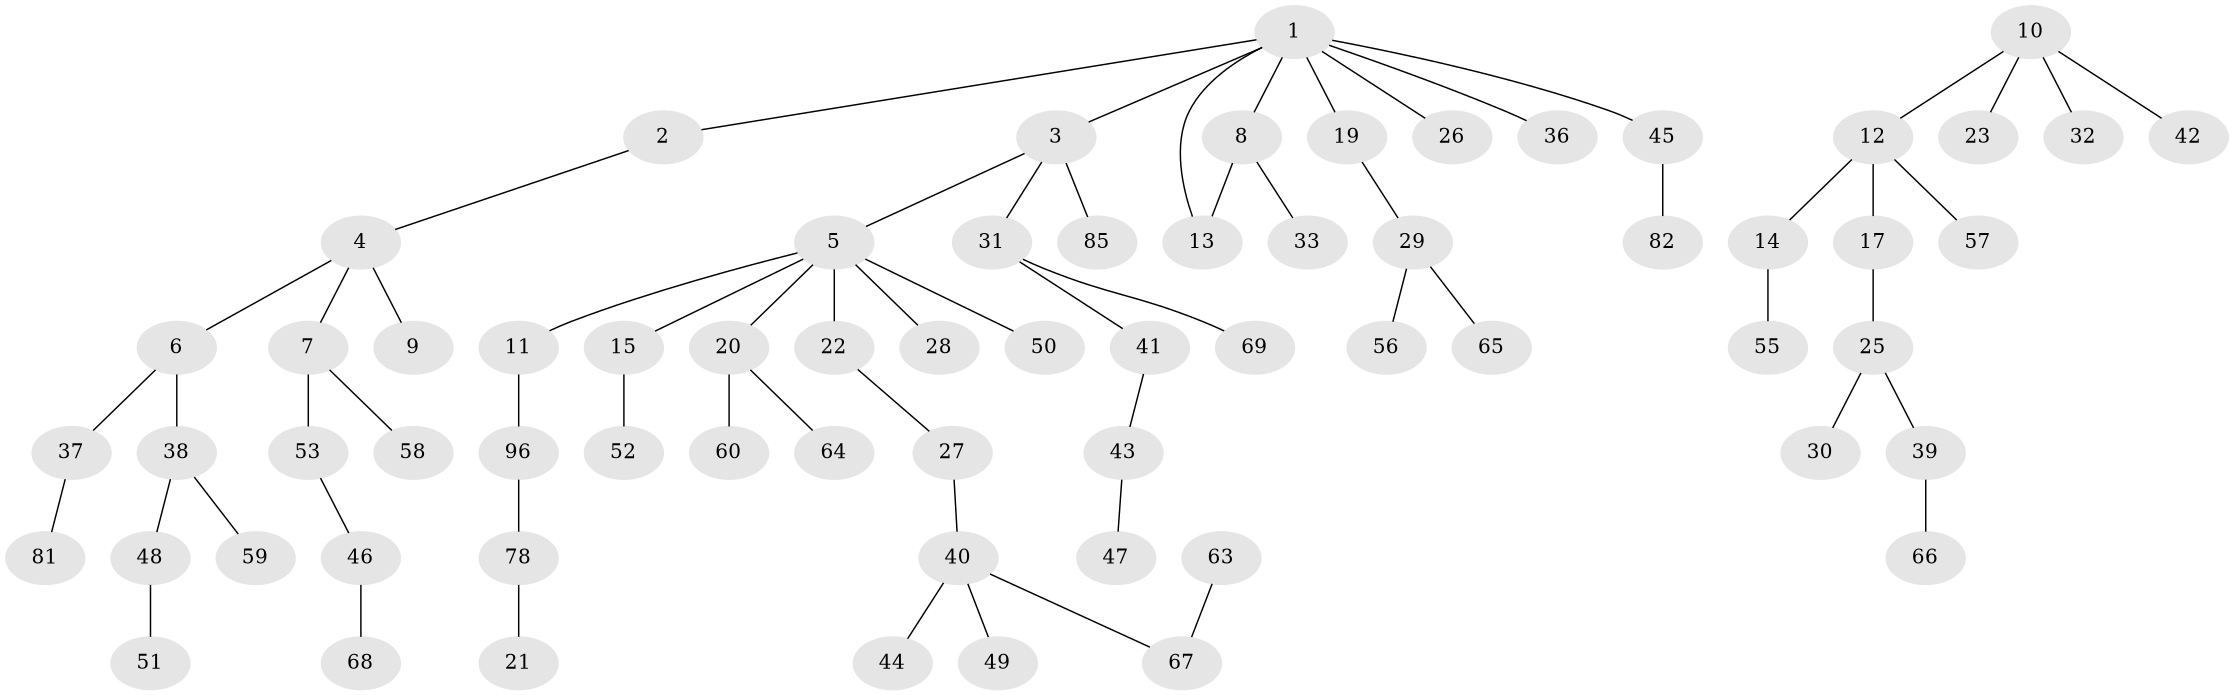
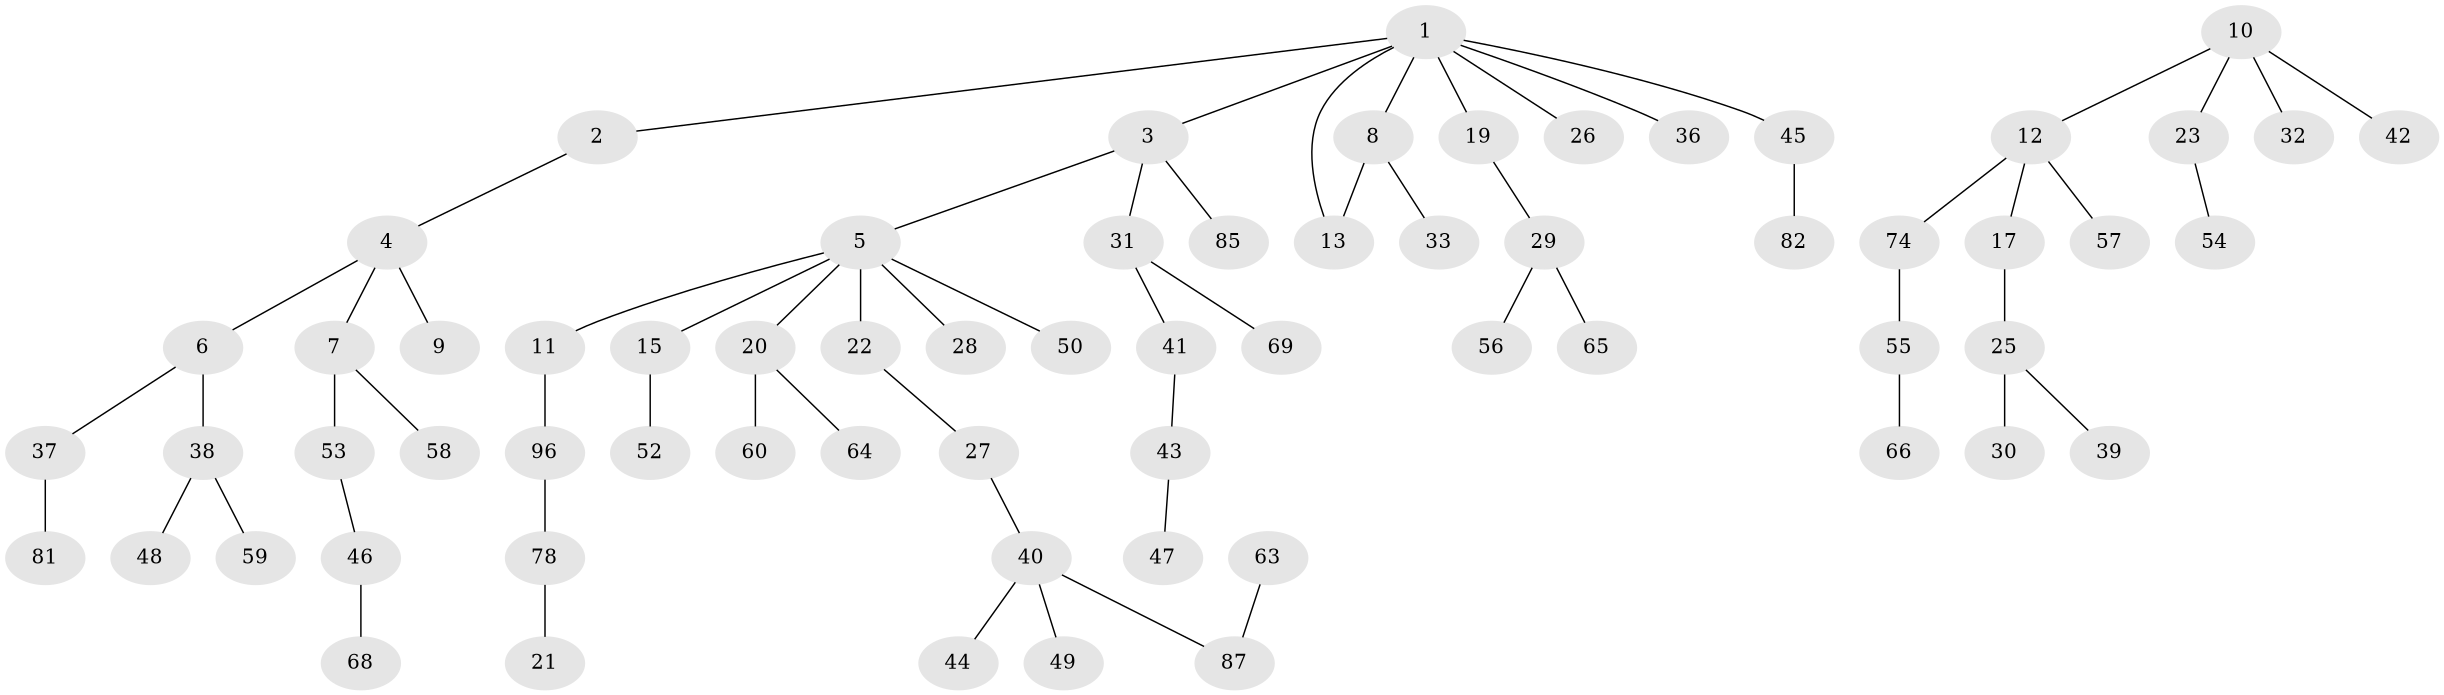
(1768, 243) -> (1899, 243)
none -> (2215, 243)
(1926, 506) -> (1899, 400)
(150, 663) -> none
(1182, 663) -> (1235, 663)
